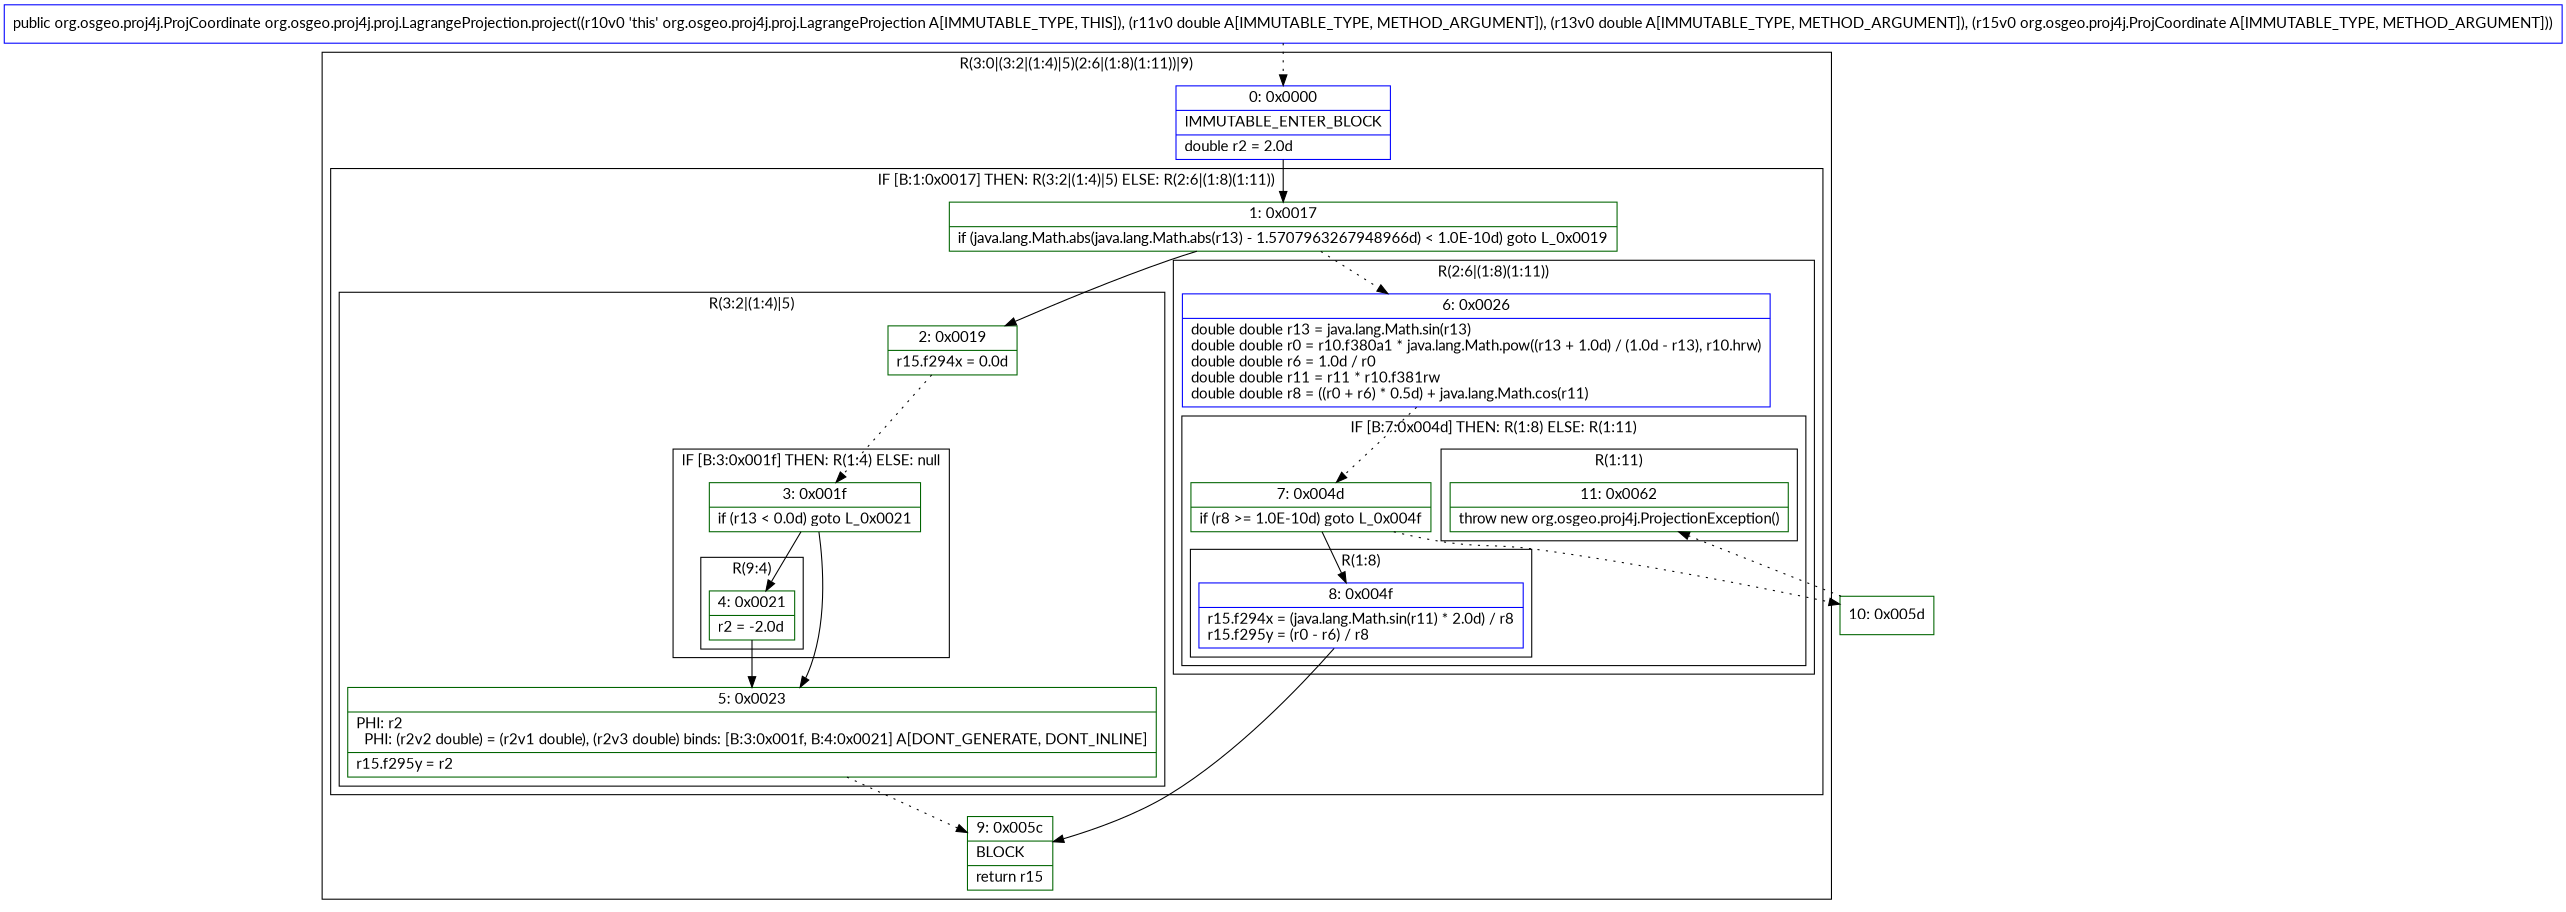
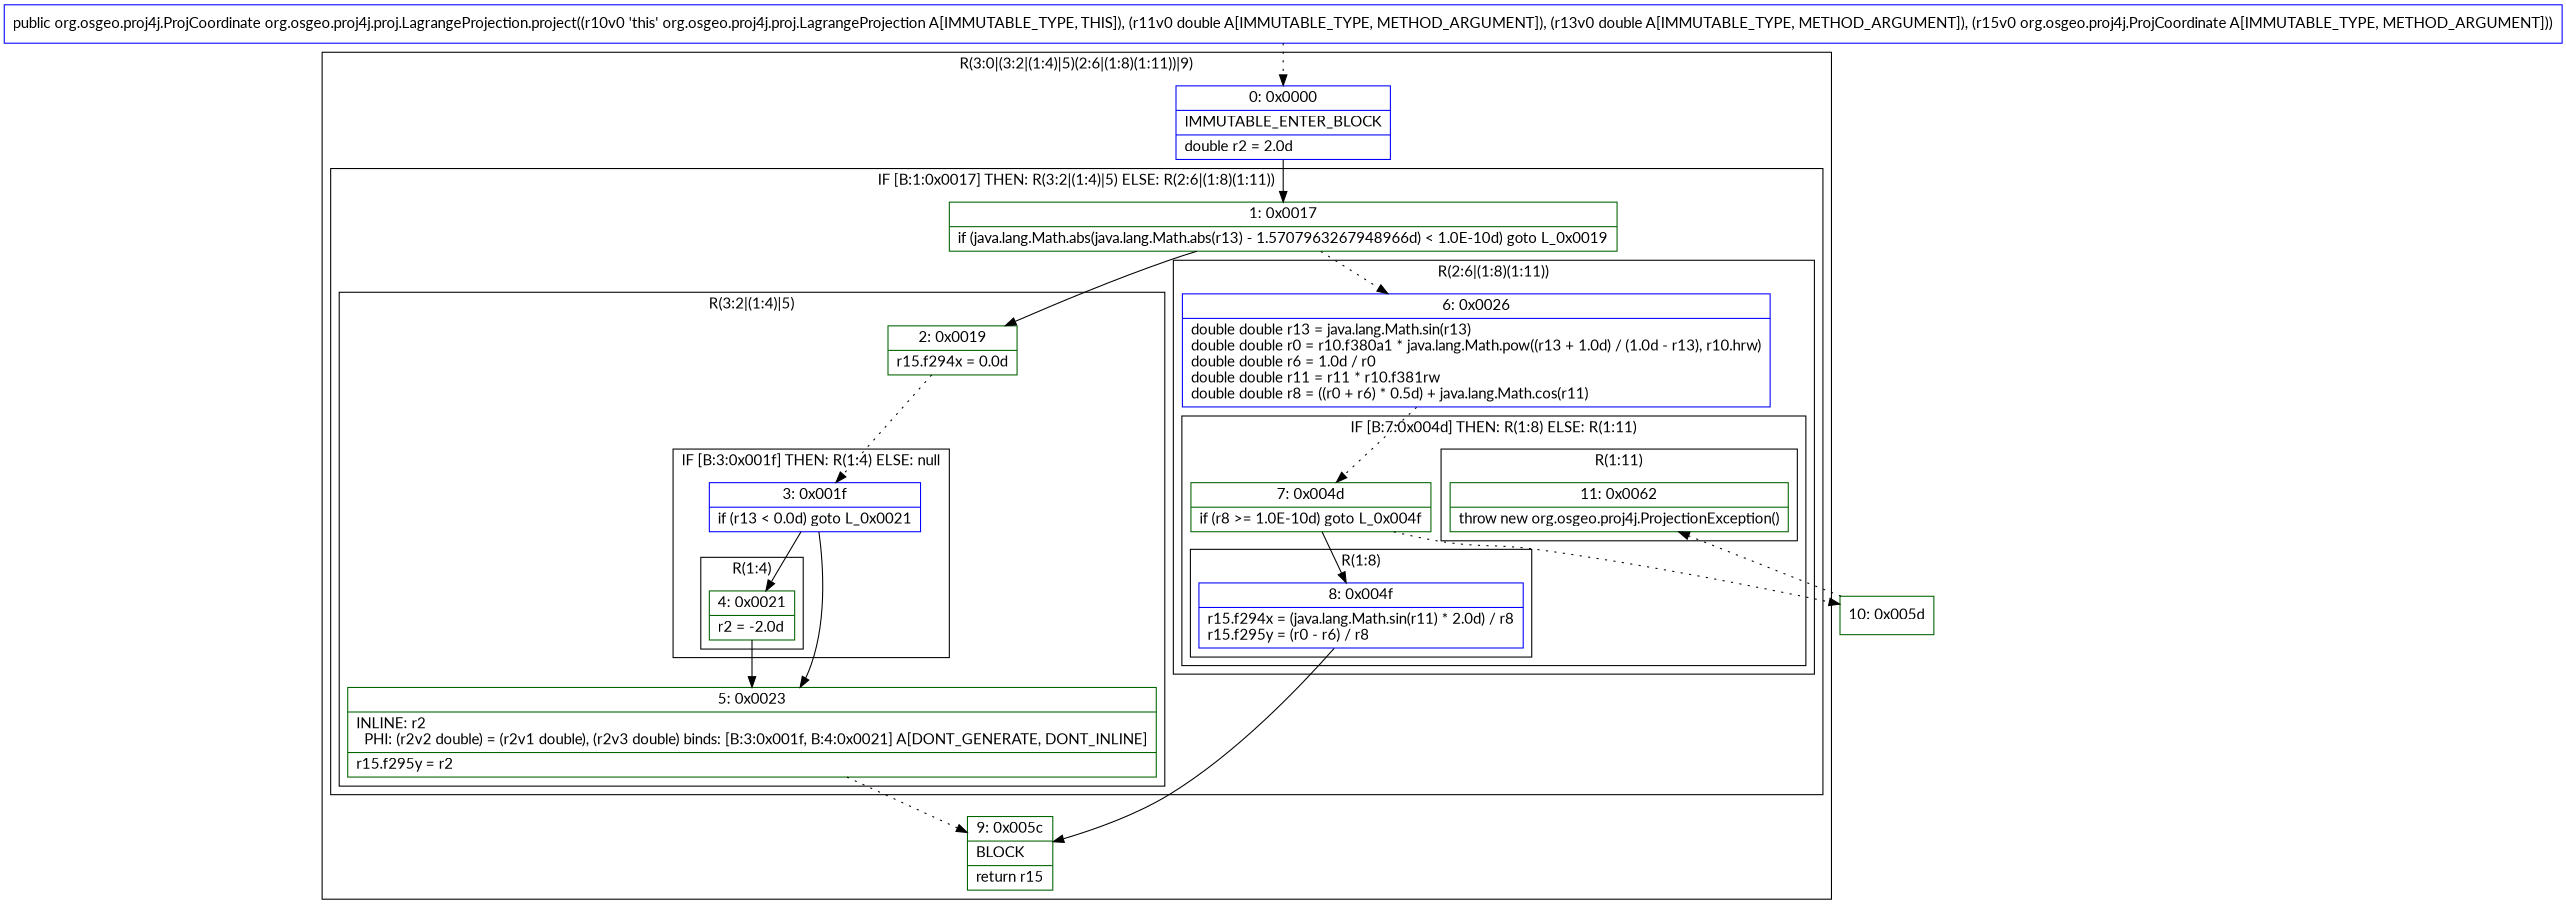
(815, 507) -> (815, 507)
(752, 570) -> (752, 570)
(382, 724) -> (394, 724)
